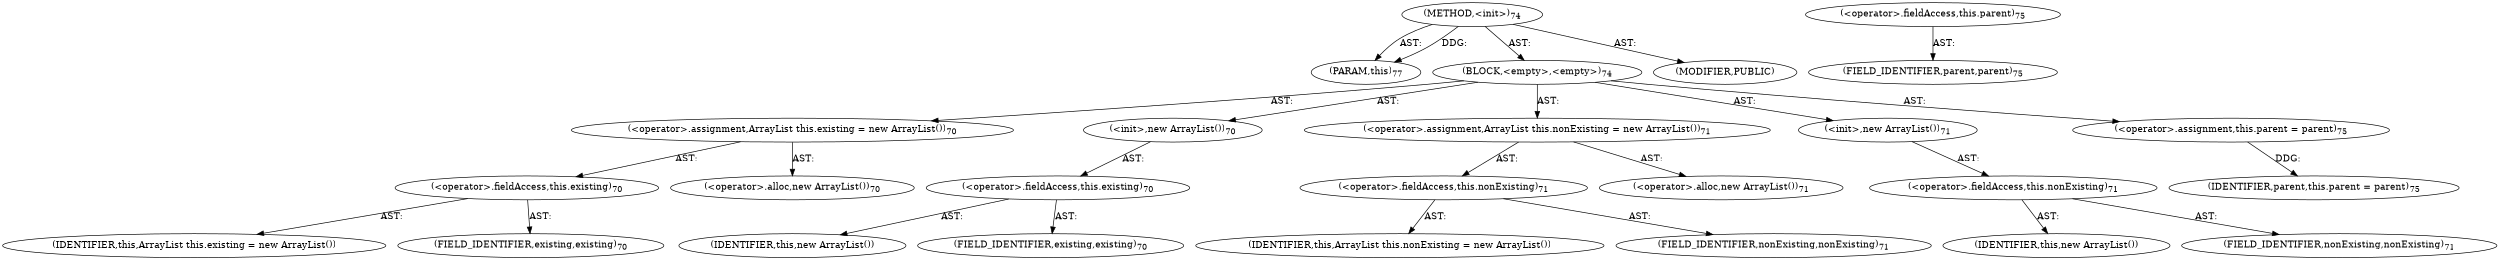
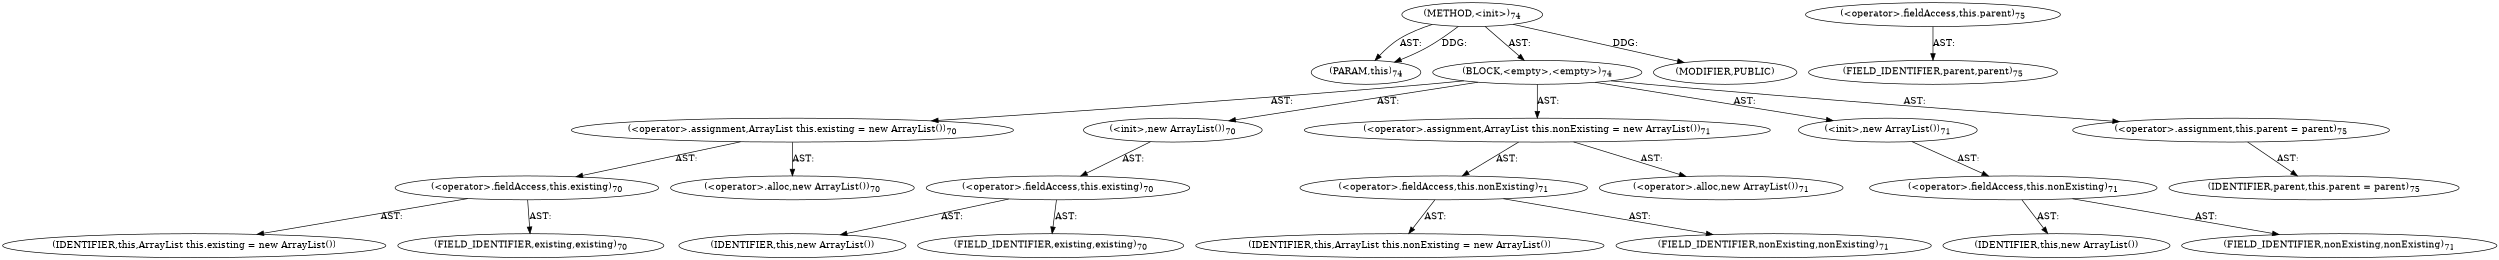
(1627, 43) -> (1627, 43)
(1398, 71) -> (1398, 71)
(2289, 159) -> (2289, 159)
